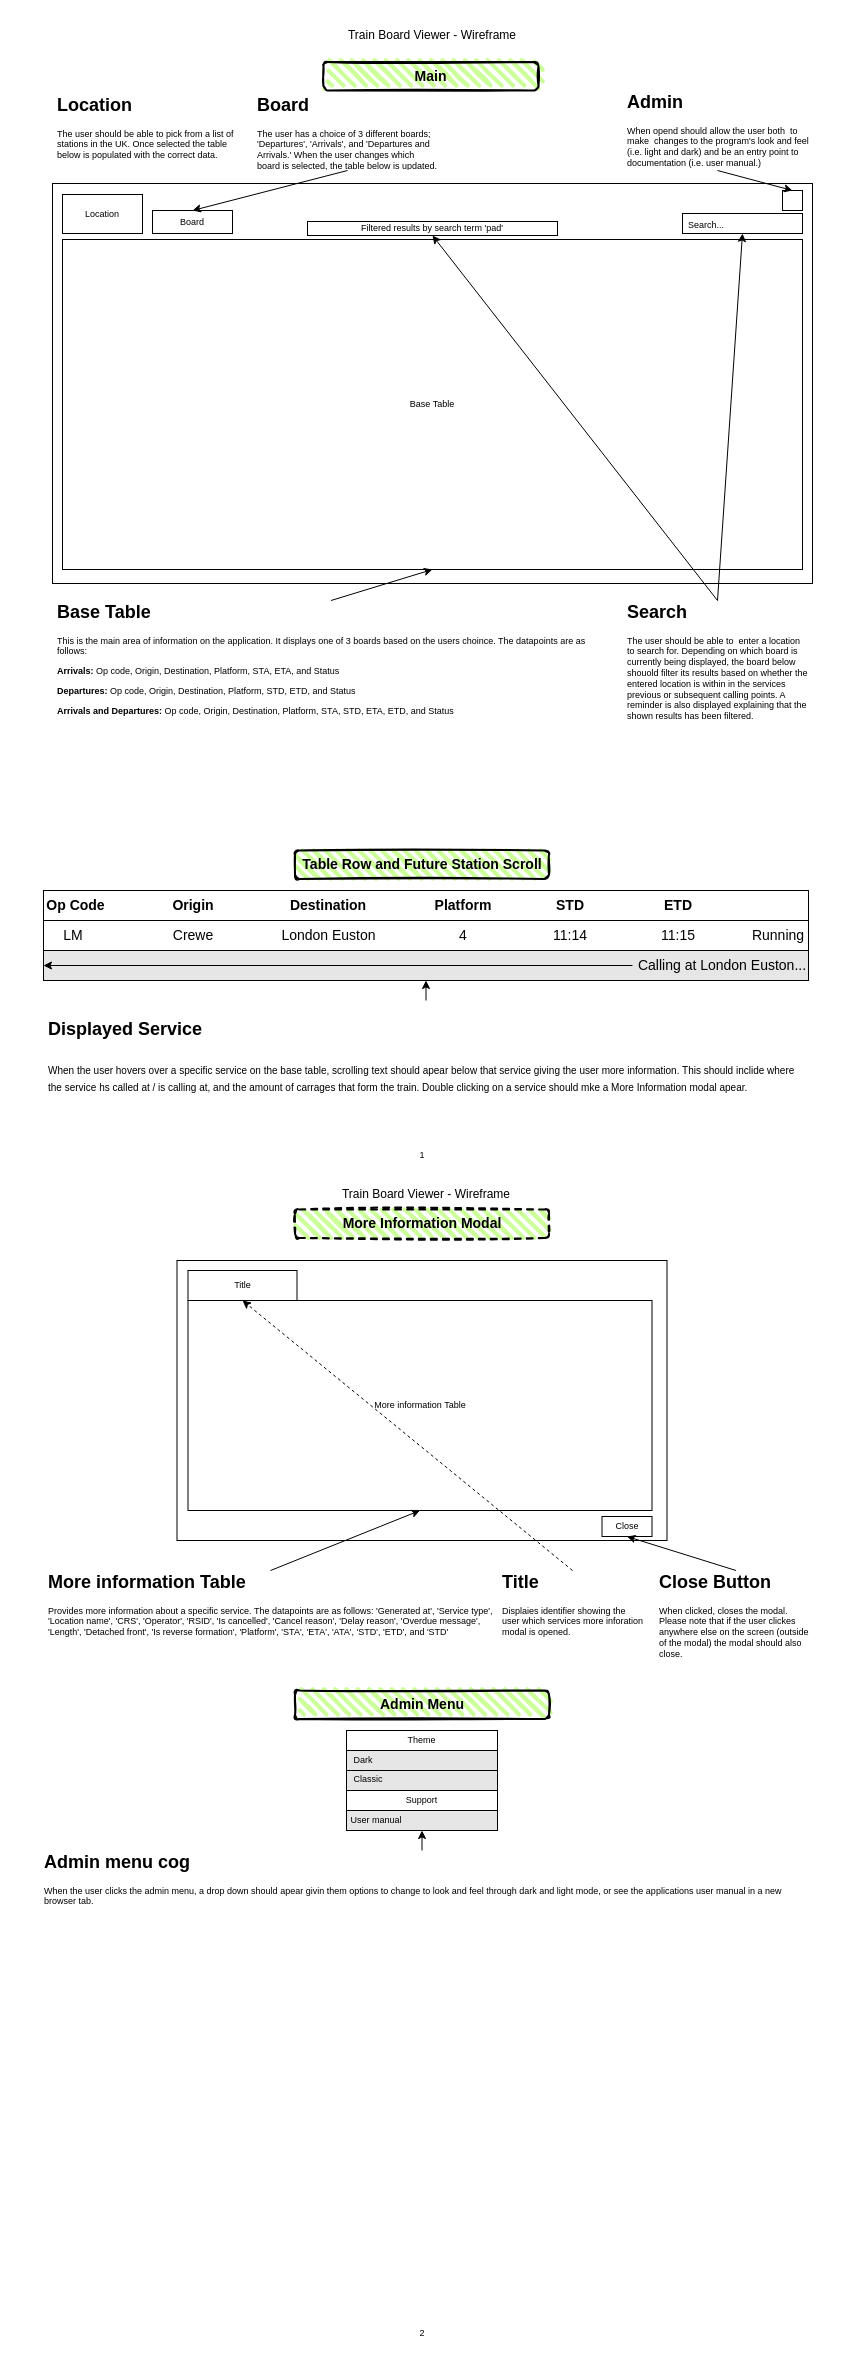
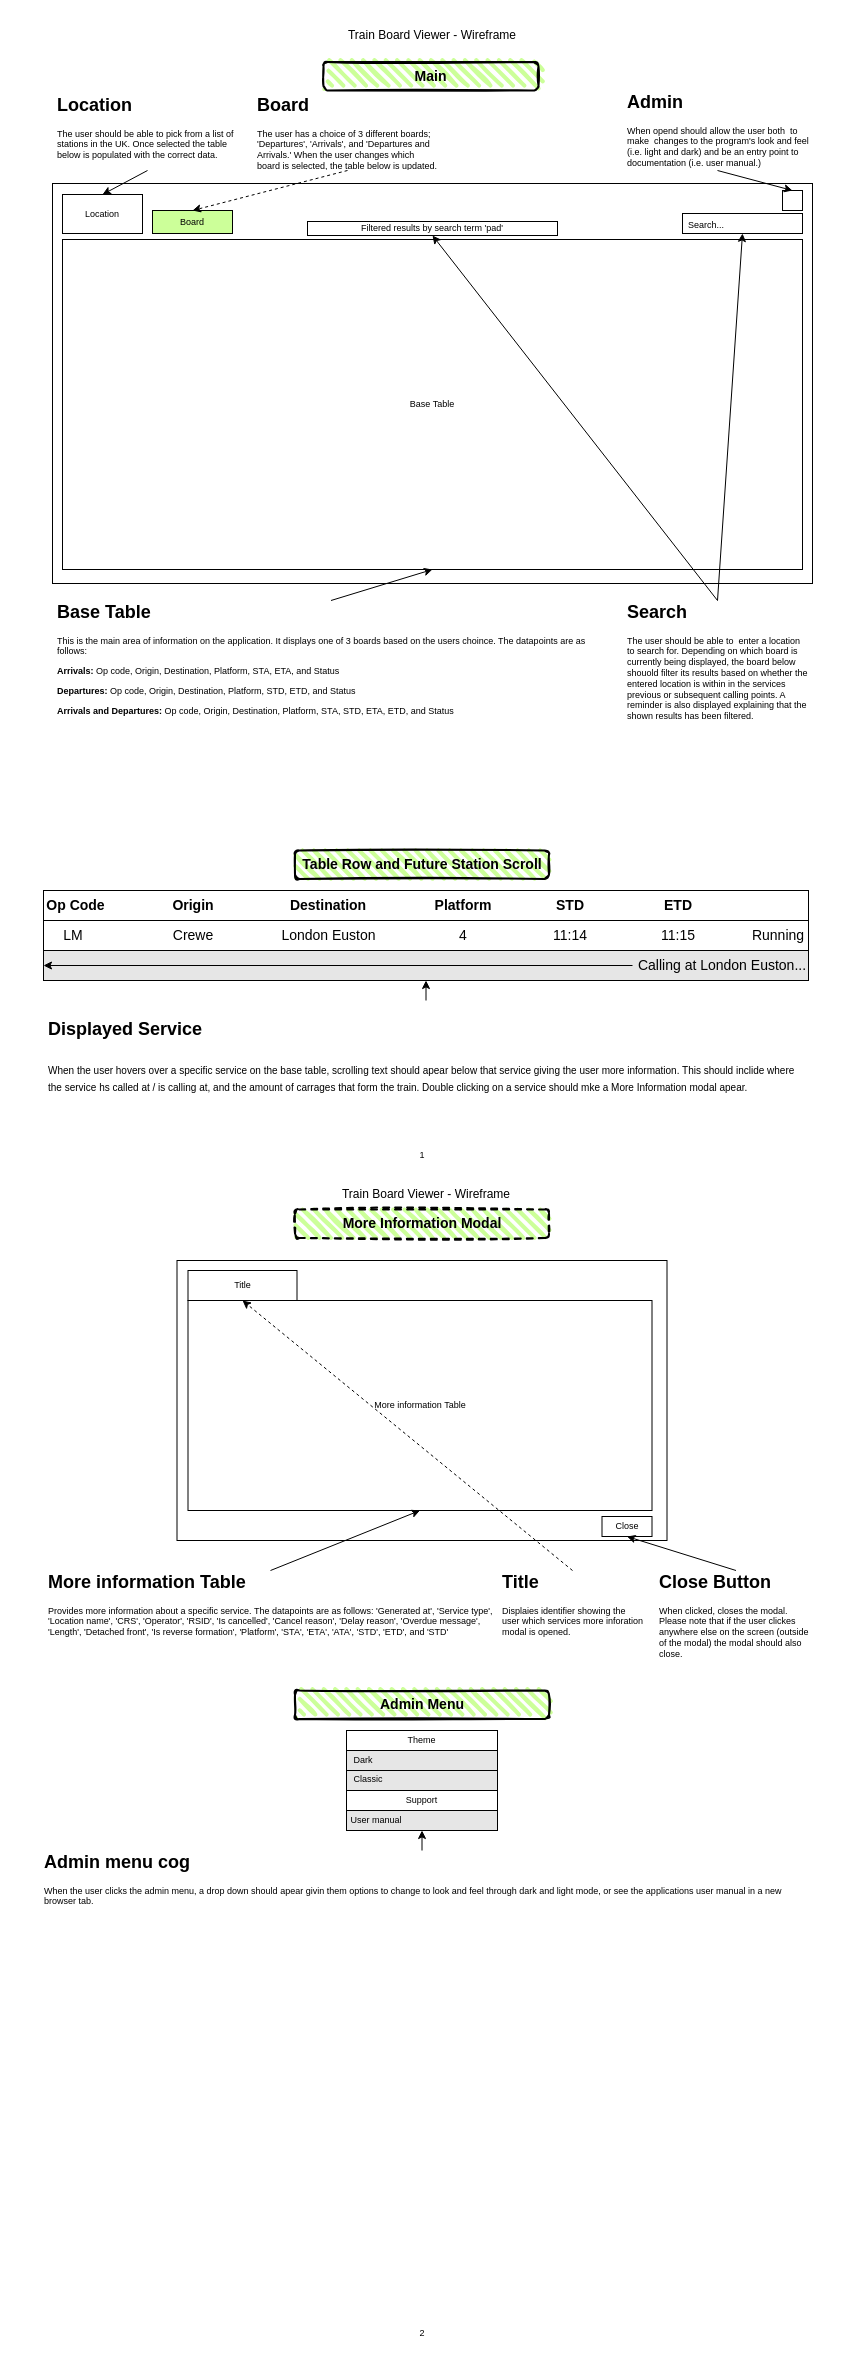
none -> (128, 181)
(273, 190) -> (273, 190)
(193, 222) -> (193, 222)
